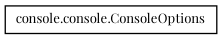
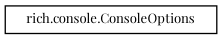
(111, 20) -> (111, 20)
